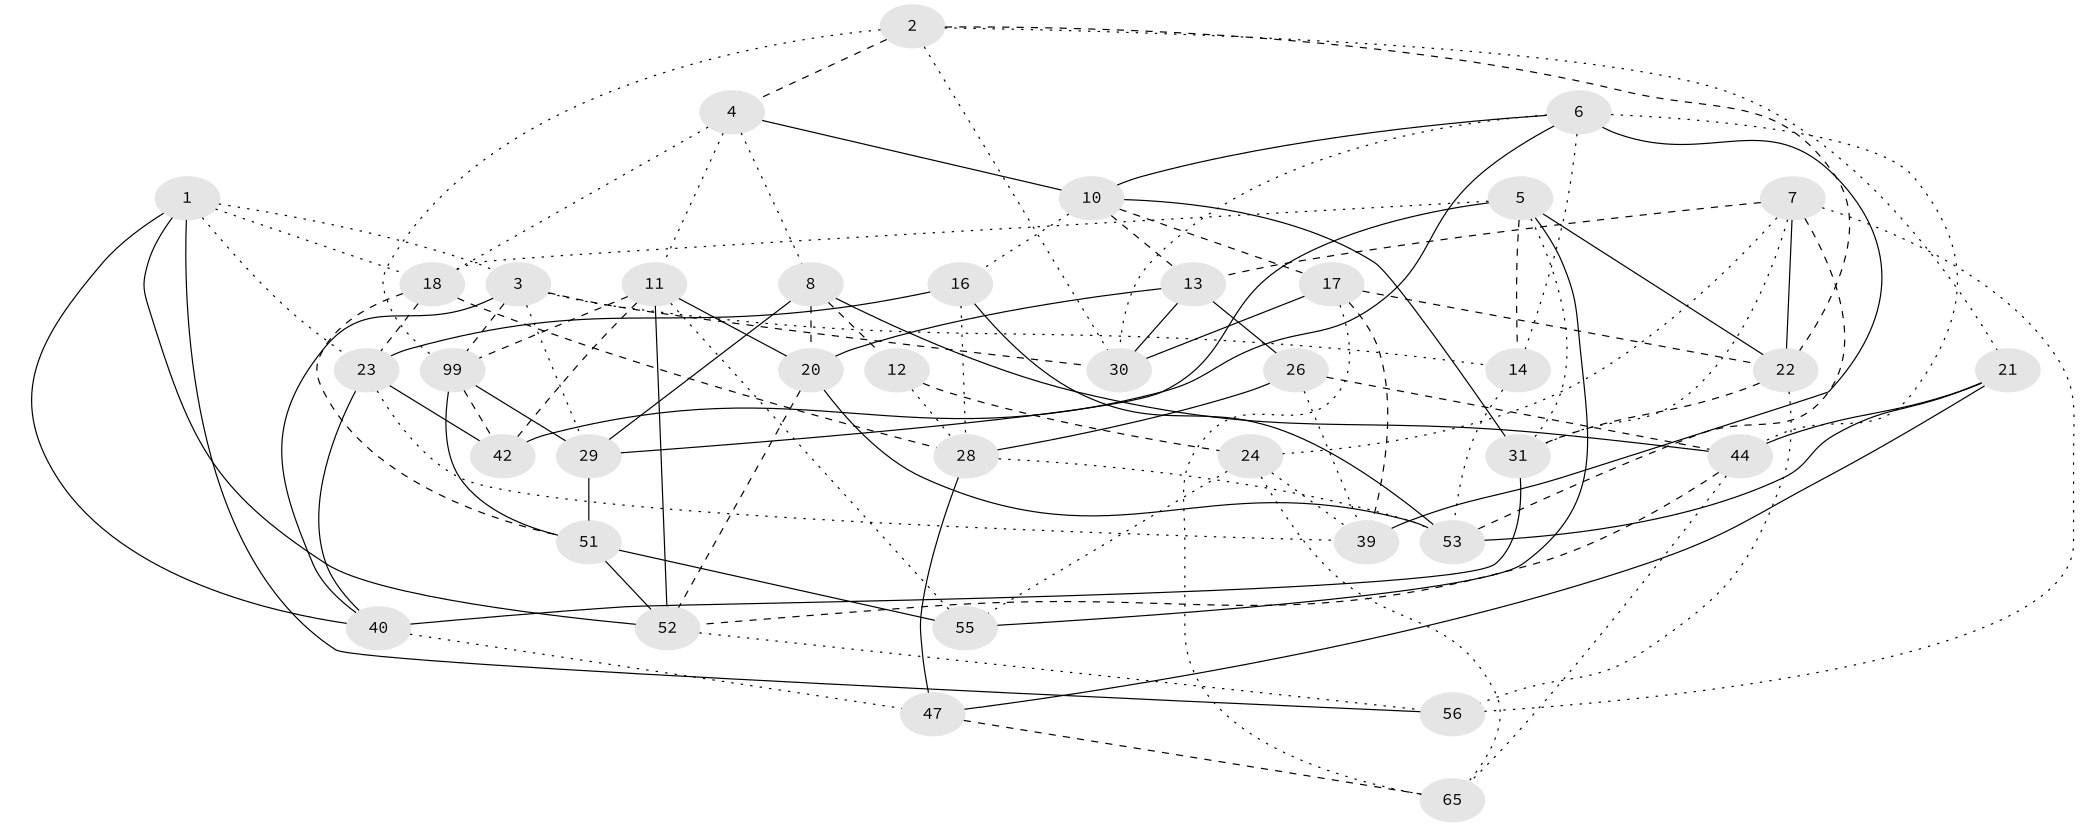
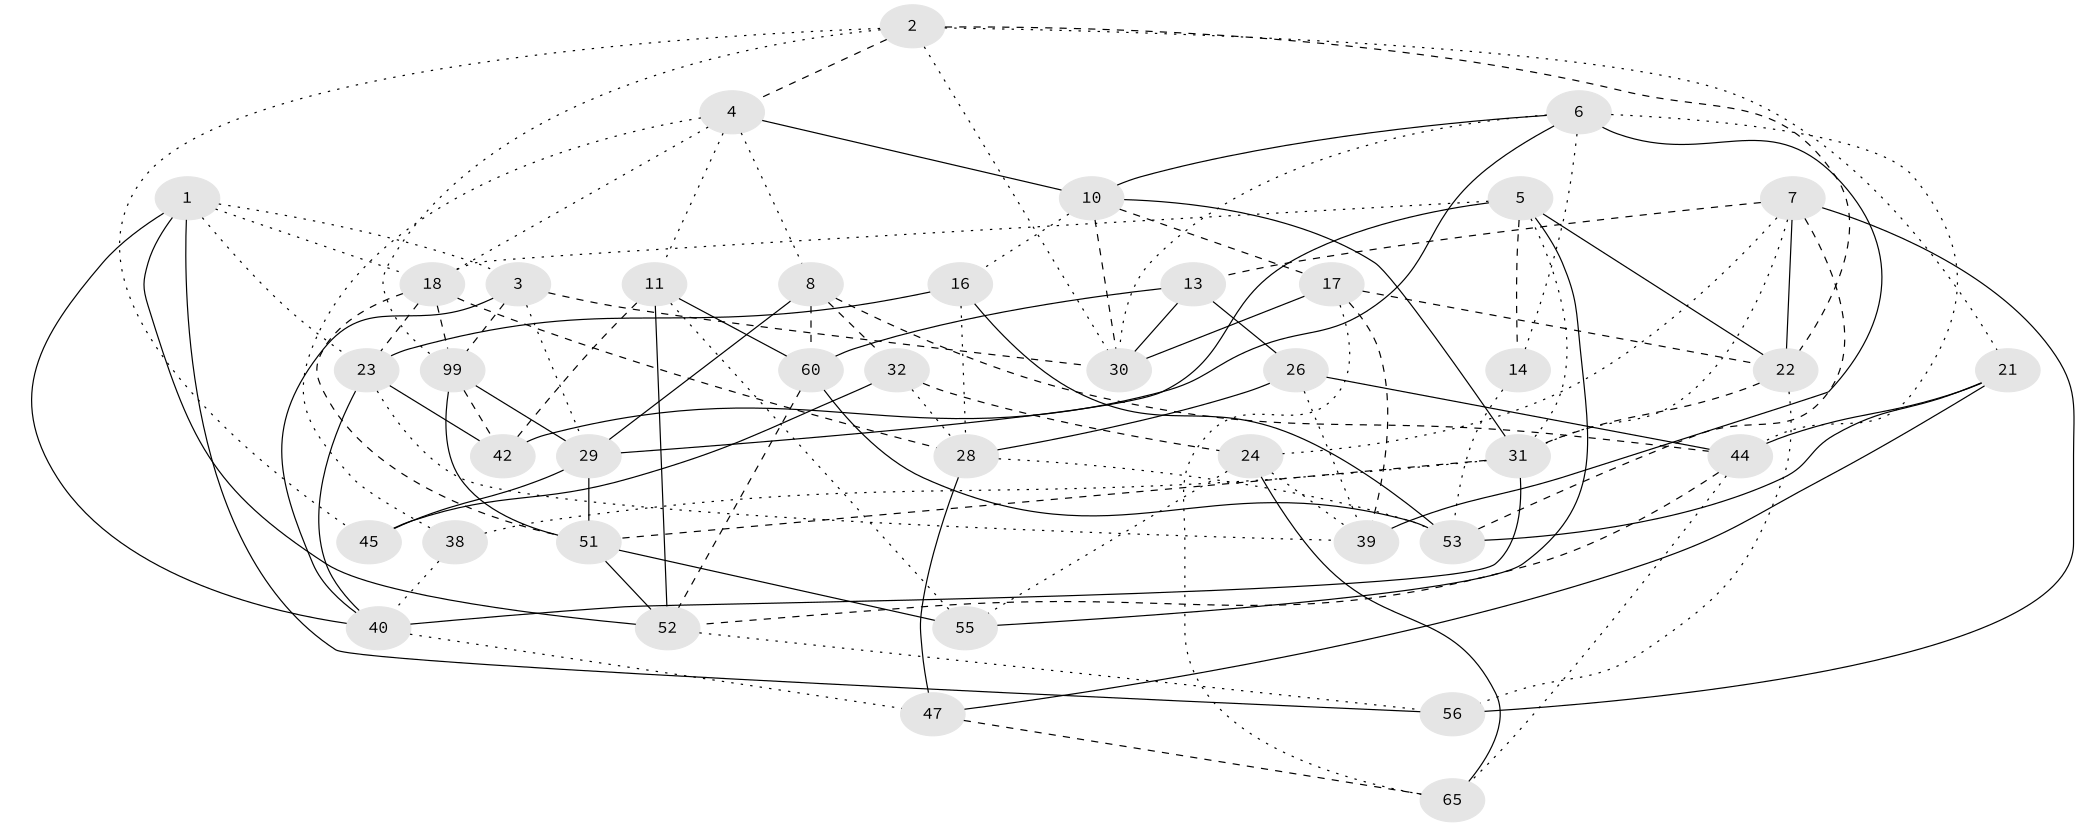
(1142, 241) -> (1105, 284)
(1017, 334) -> none
(531, 337) -> (442, 327)
(811, 370) -> (811, 370)
(897, 370) -> (897, 370)
(1528, 415) -> (1528, 415)
(1285, 423) -> (1285, 423)
none -> (1053, 499)
none -> (369, 542)
none -> (455, 542)
(2024, 605) -> (2024, 605)
(1412, 619) -> (1412, 619)
